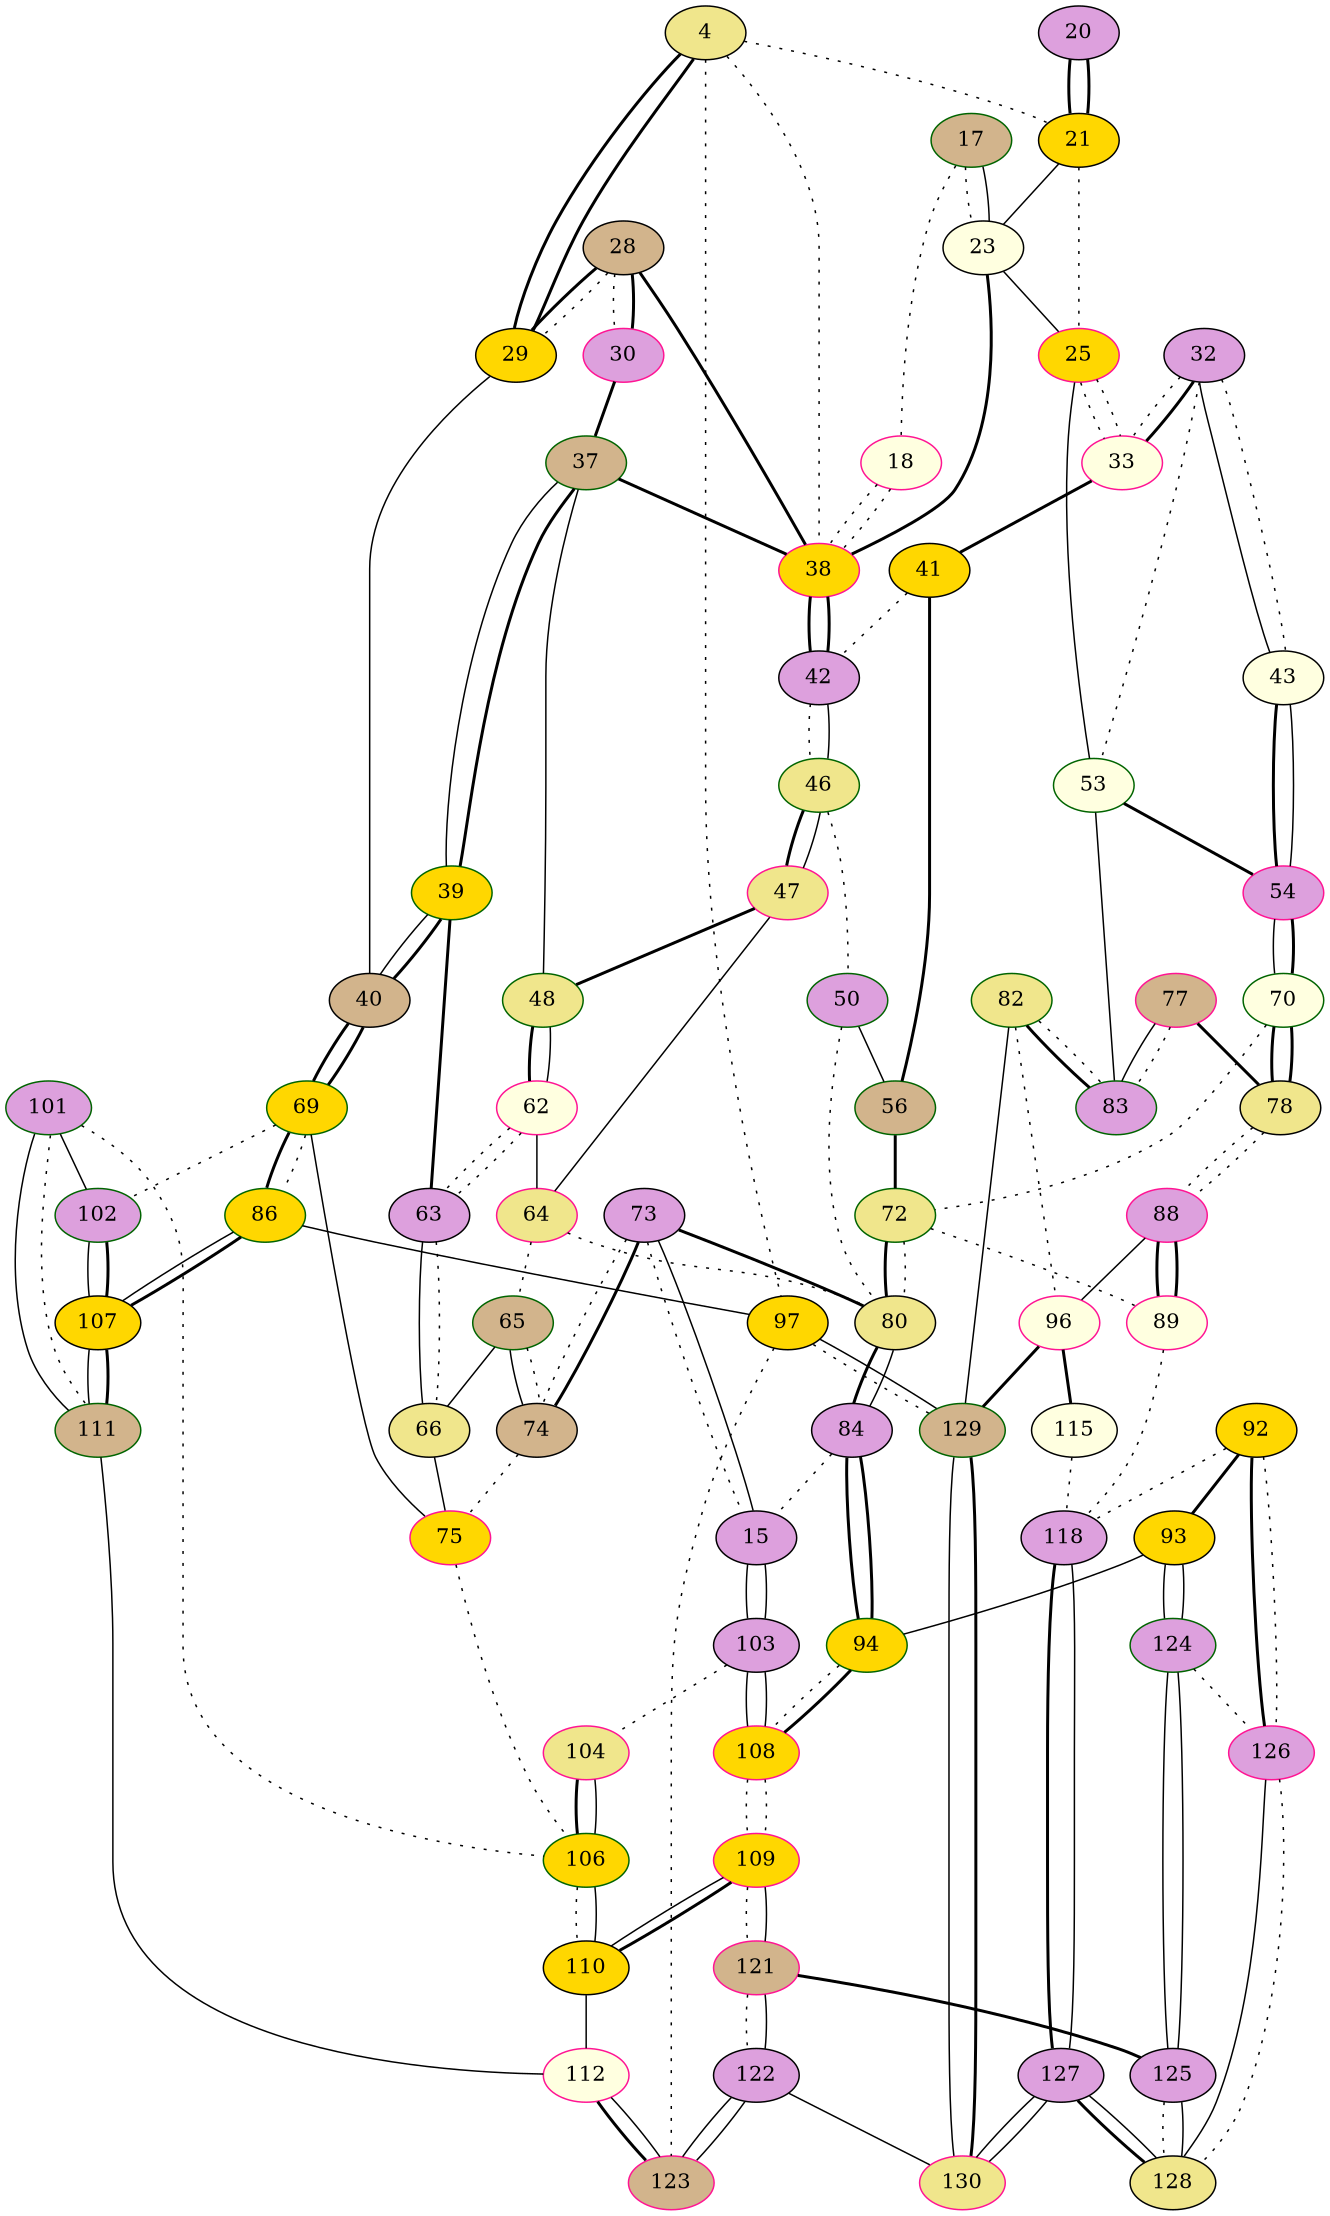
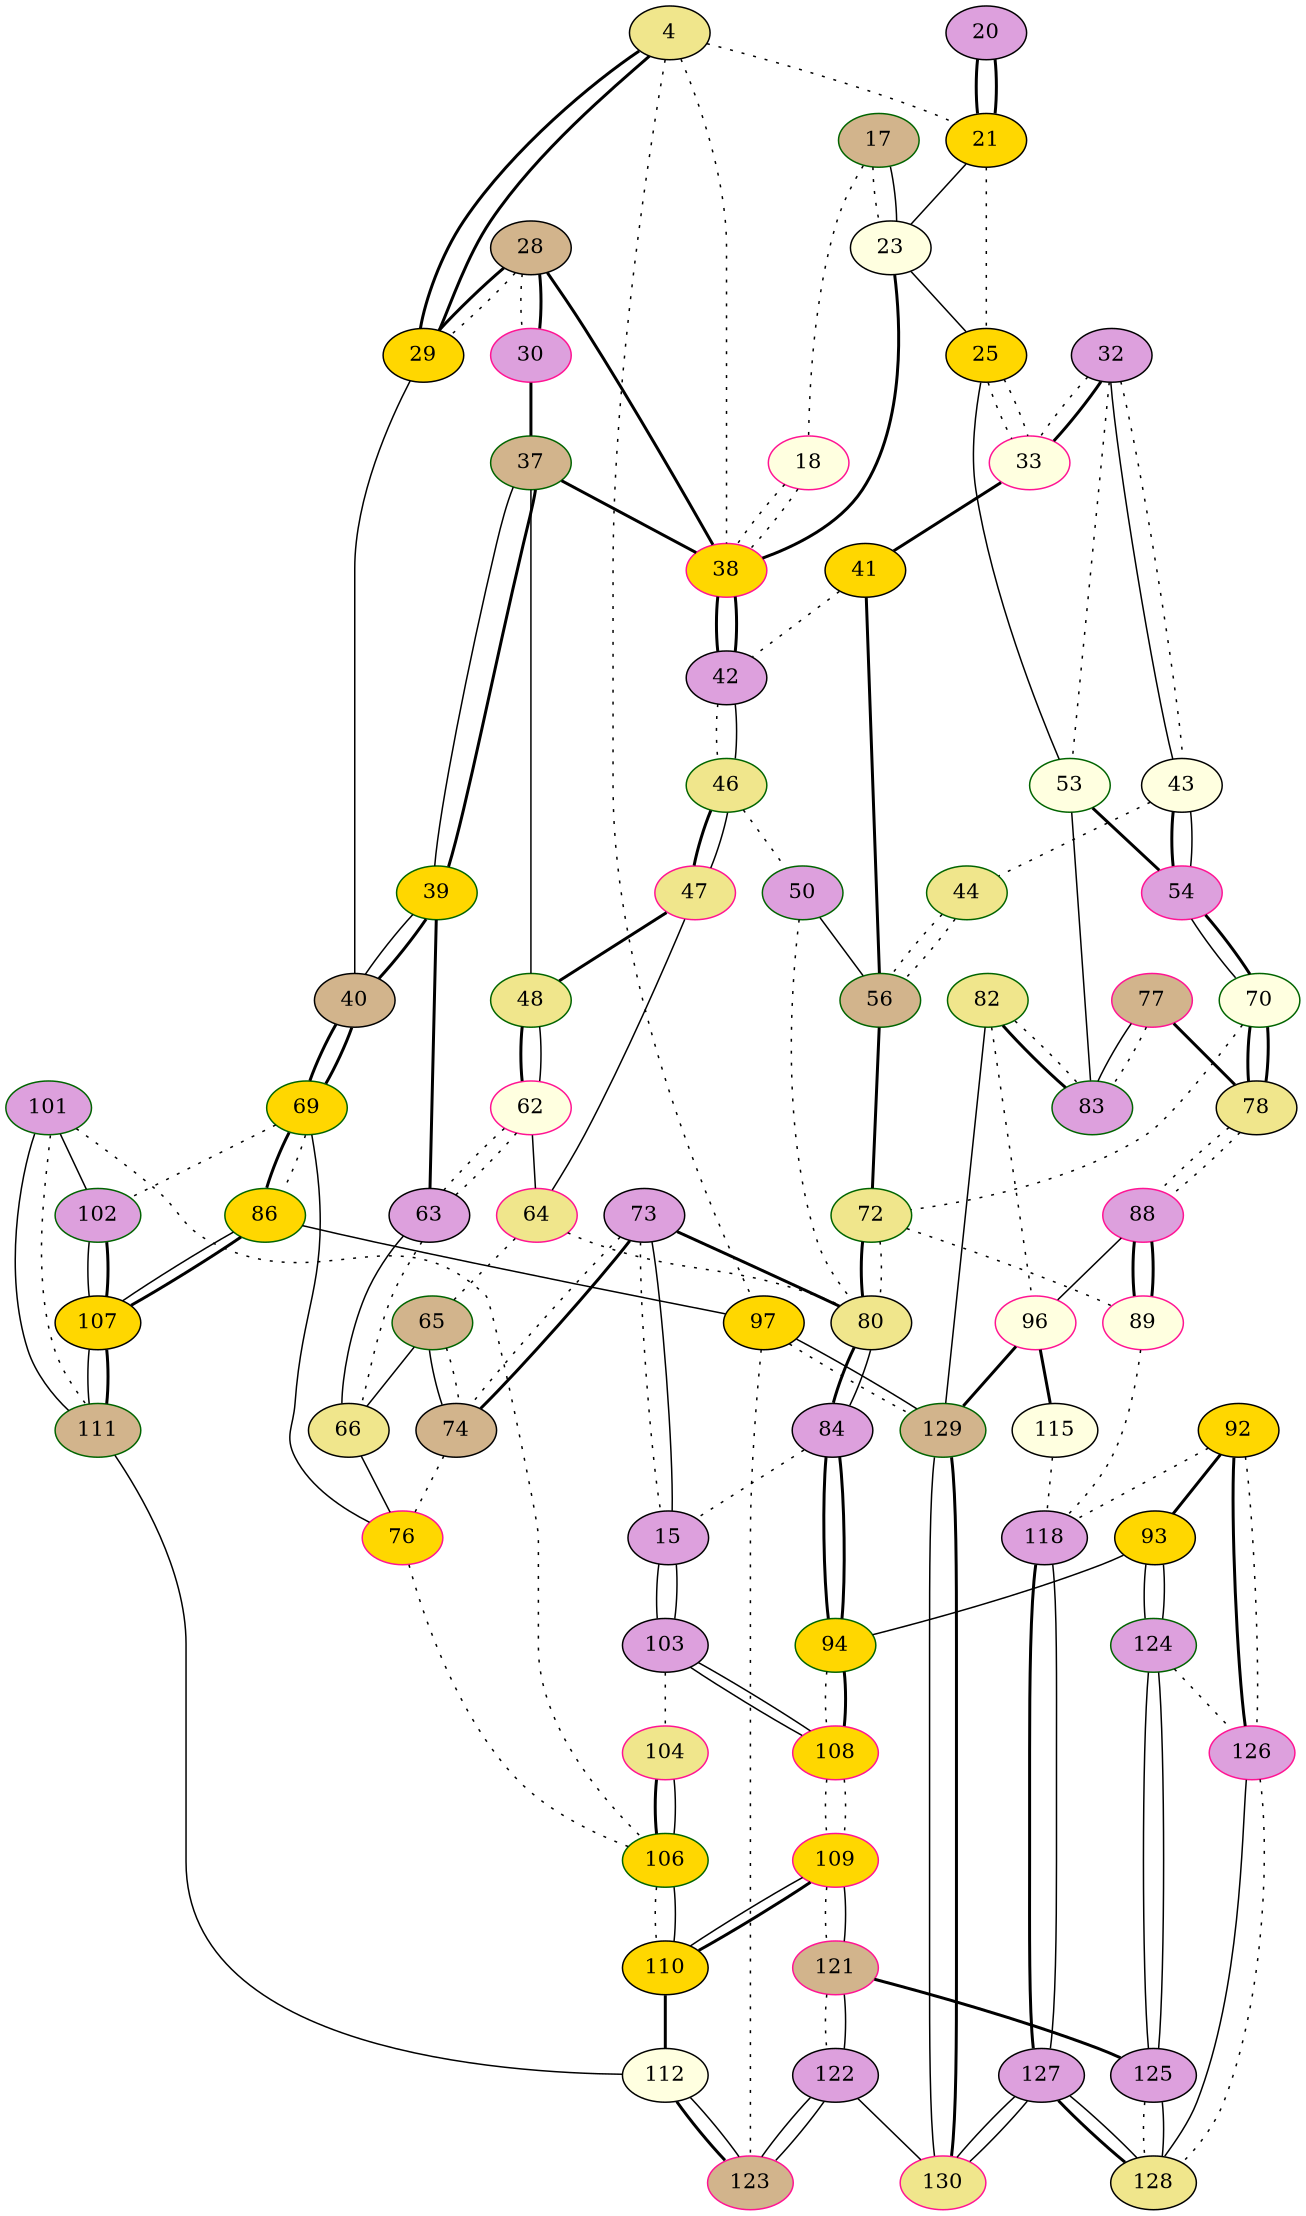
(1079, 355) -> (986, 355)
none -> (967, 893)
(450, 1538) -> (403, 1538)
(586, 2022) -> (665, 2022)
(586, 2075) -> (665, 2075)
